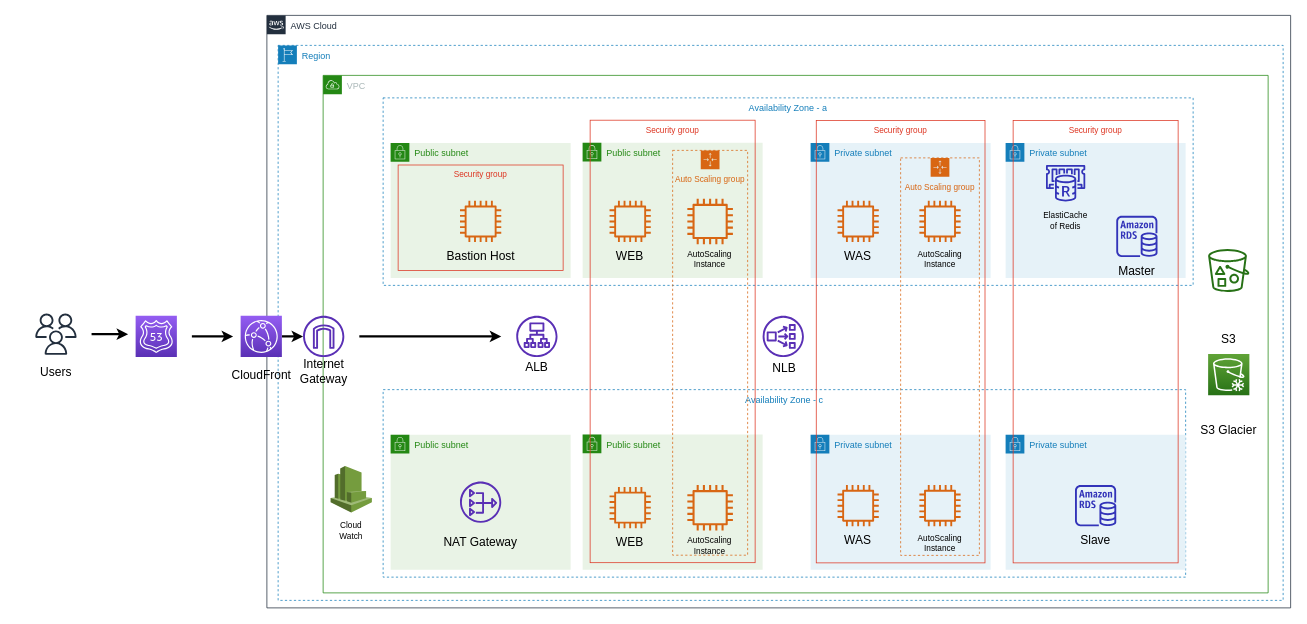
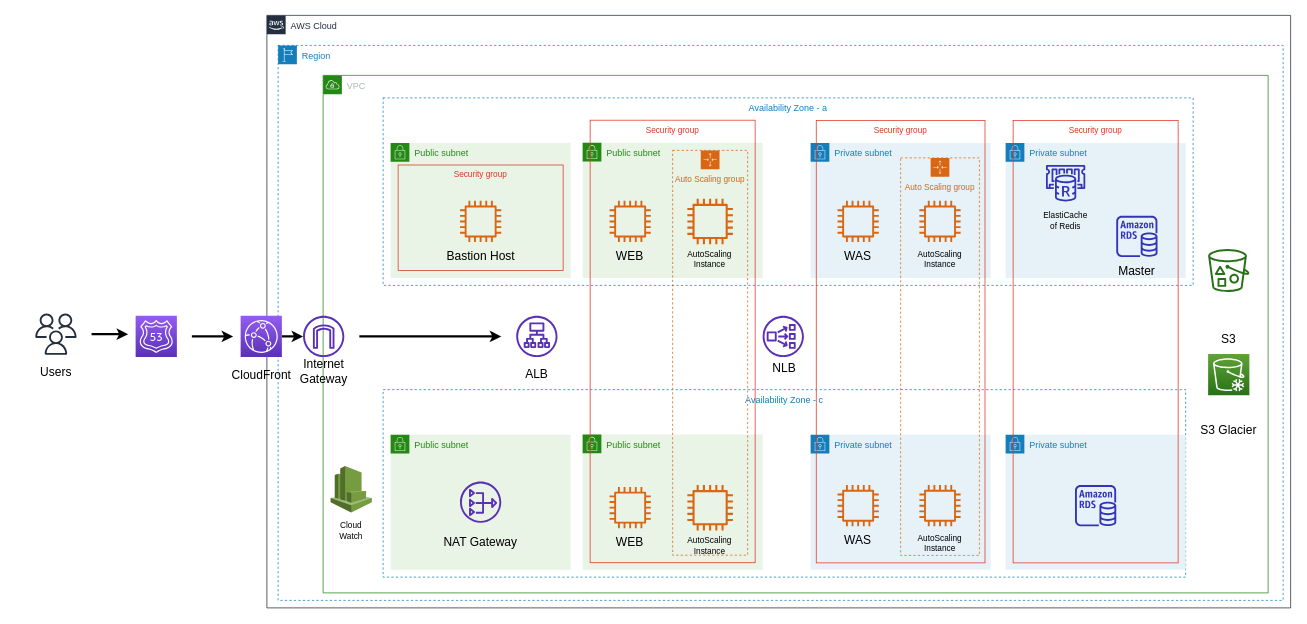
(537, 366) -> (537, 374)
(1095, 540) -> none
